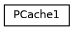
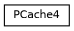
(37, 15) -> (37, 15)
